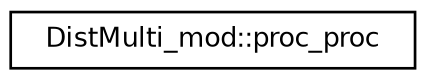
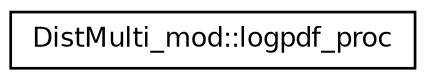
(213, 40) -> (213, 40)
